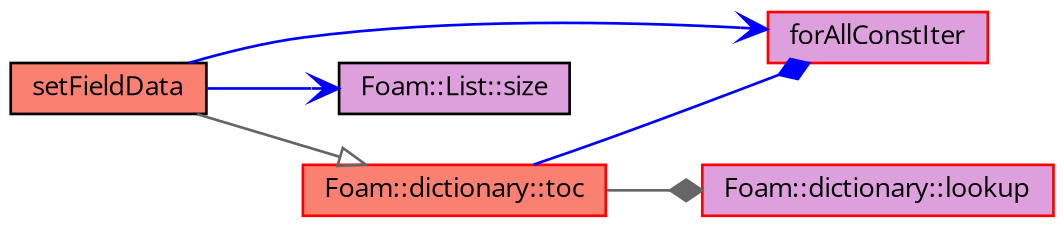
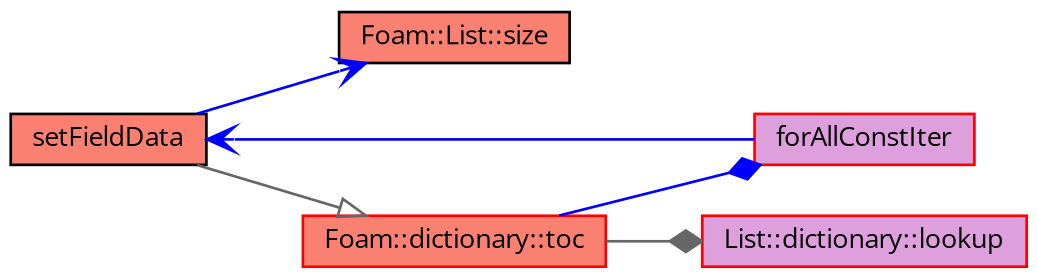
(463, 25) -> (495, 139)
(454, 88) -> (454, 38)
(878, 190) -> (864, 241)
